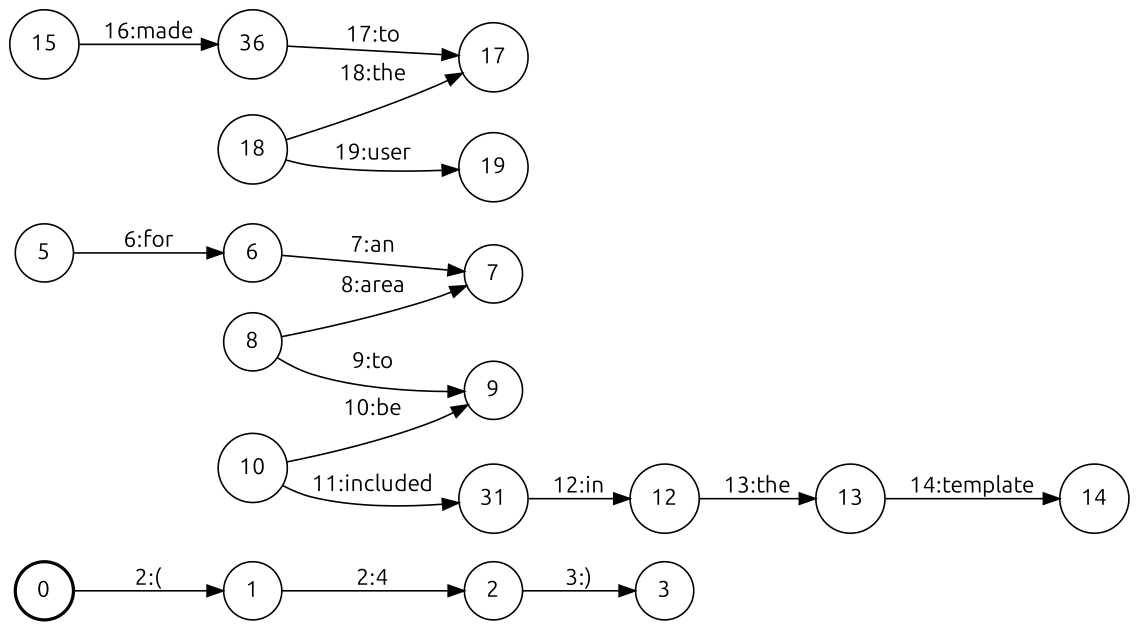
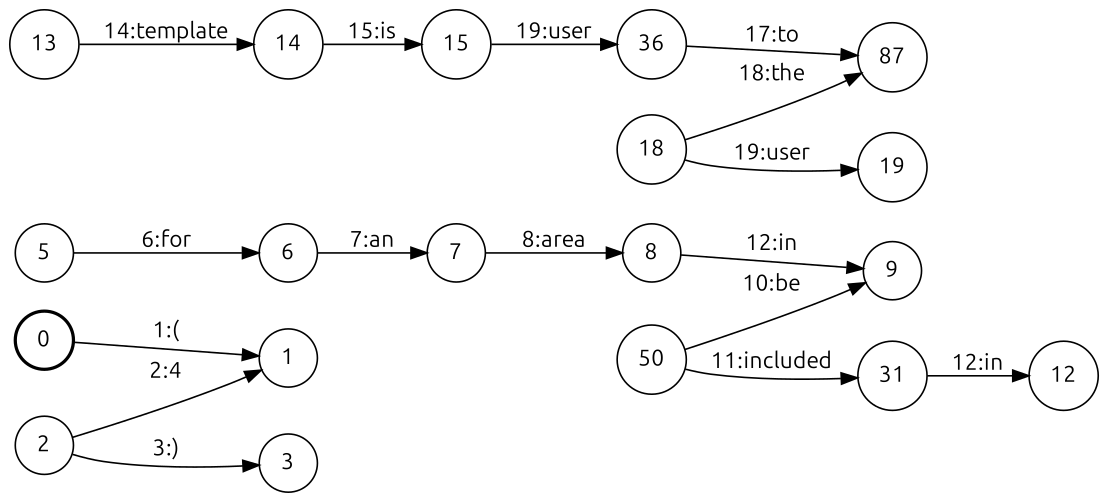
(149, 32) -> (554, 32)
none -> (364, 44)
(493, 57) -> (892, 57)
(367, 317) -> (546, 253)
(373, 362) -> (772, 244)
(253, 468) -> (652, 360)
(749, 499) -> none
(149, 579) -> (166, 331)
(365, 591) -> (160, 409)
